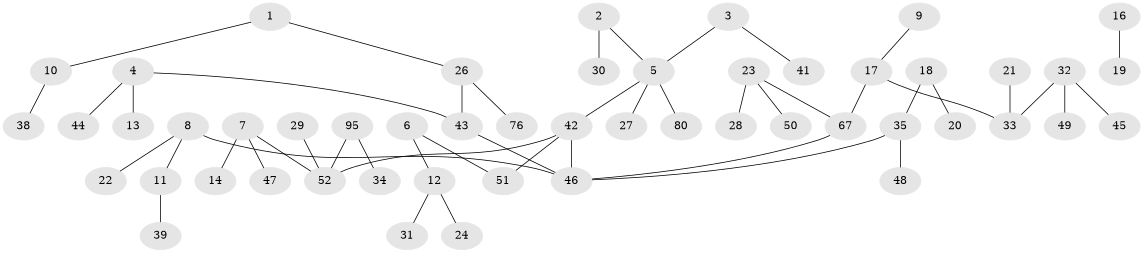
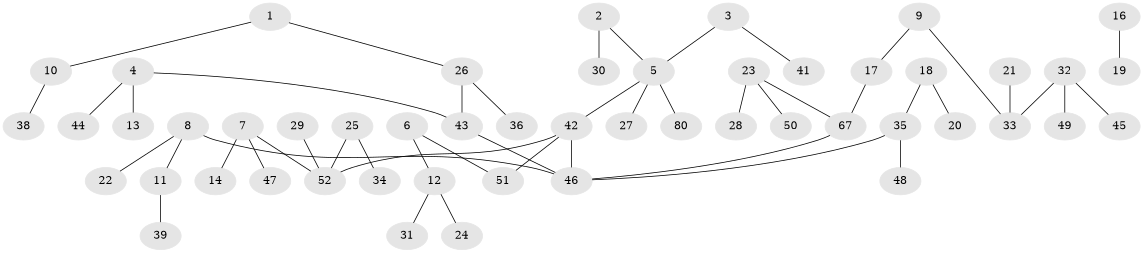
(933, 97) -> (965, 71)
(352, 126) -> (352, 126)
(517, 126) -> (517, 126)
